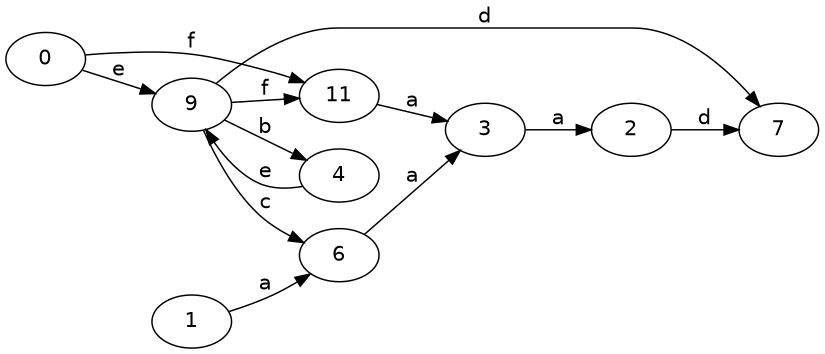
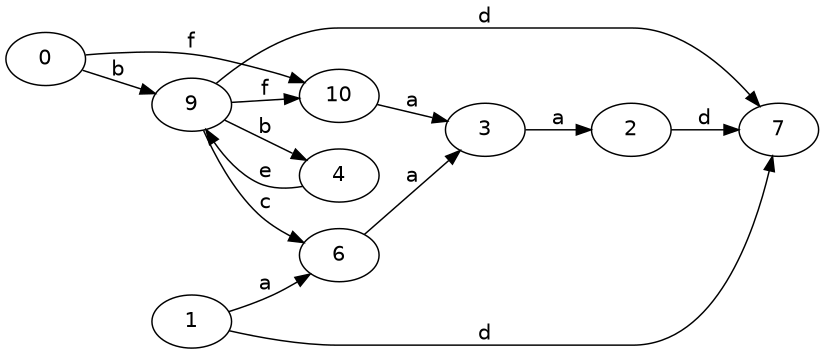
(119, 70) -> (119, 70)
(339, 96) -> (339, 96)
none -> (549, 345)
